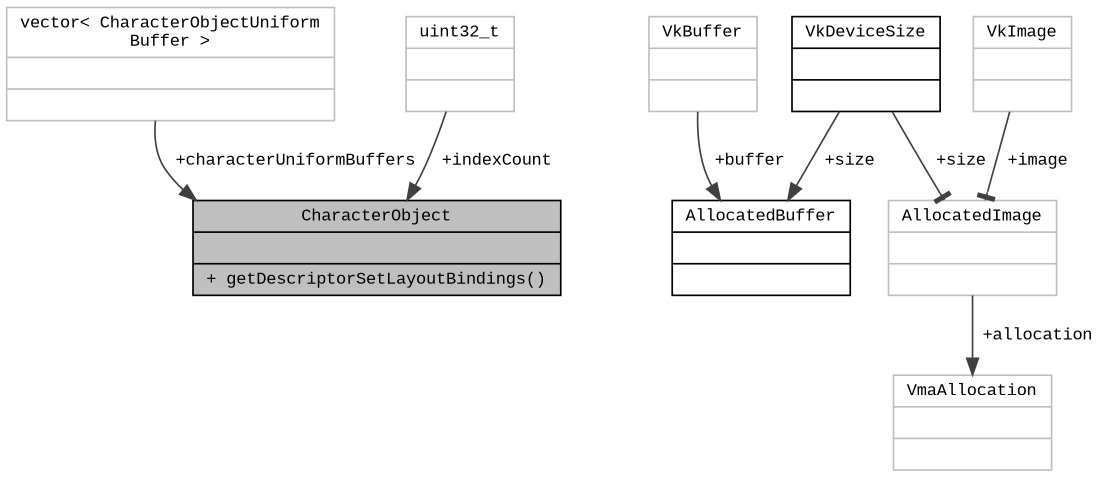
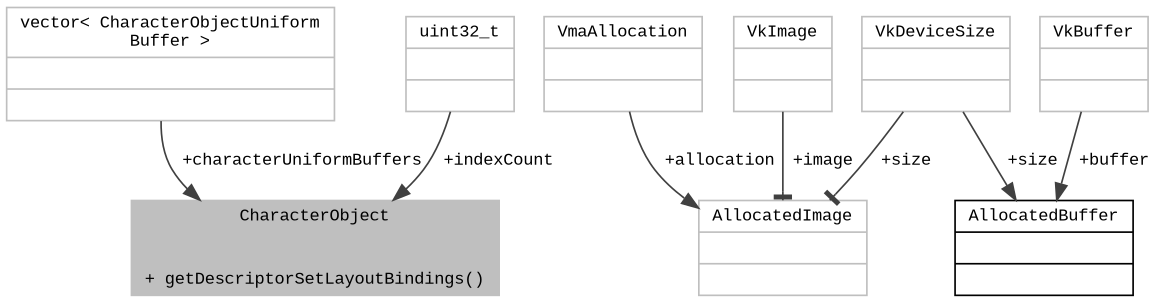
(866, 64) -> (936, 64)
(377, 248) -> (315, 248)
(973, 327) -> (648, 160)
